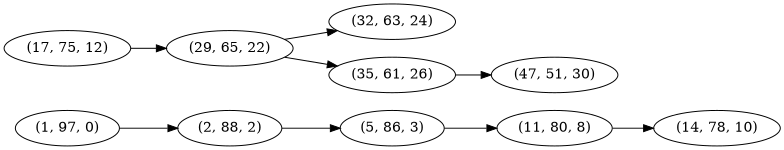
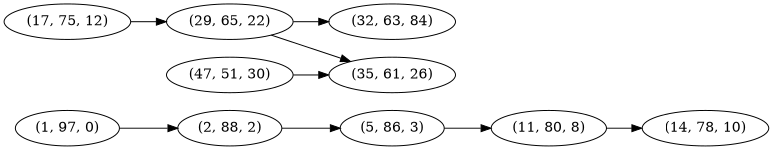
(392, 22) -> (392, 22)
(468, 75) -> (306, 75)
